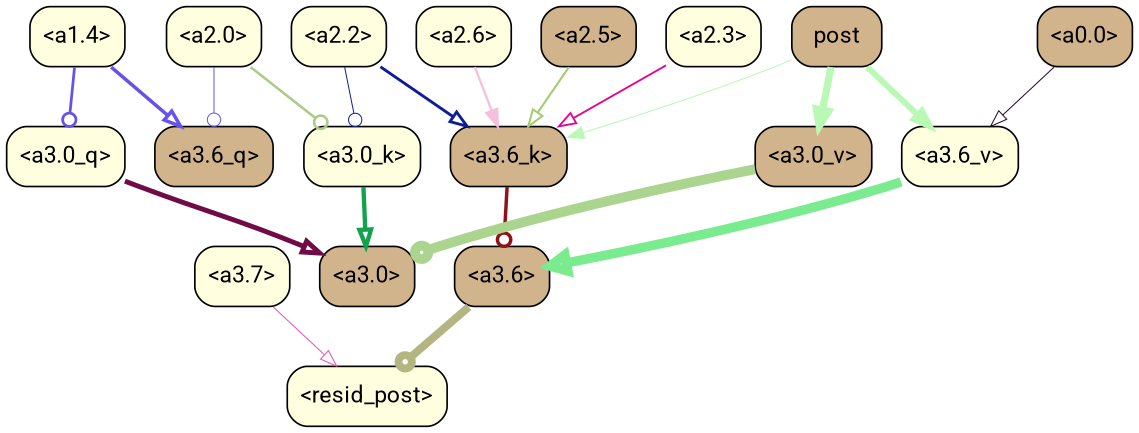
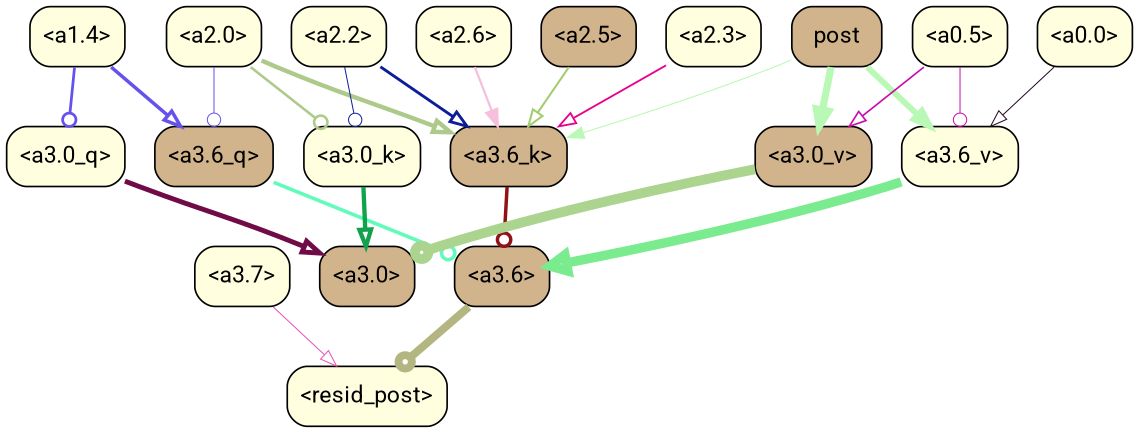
none -> (960, 37)
(1085, 37) -> (1085, 37)
none -> (339, 92)
none -> (353, 215)
